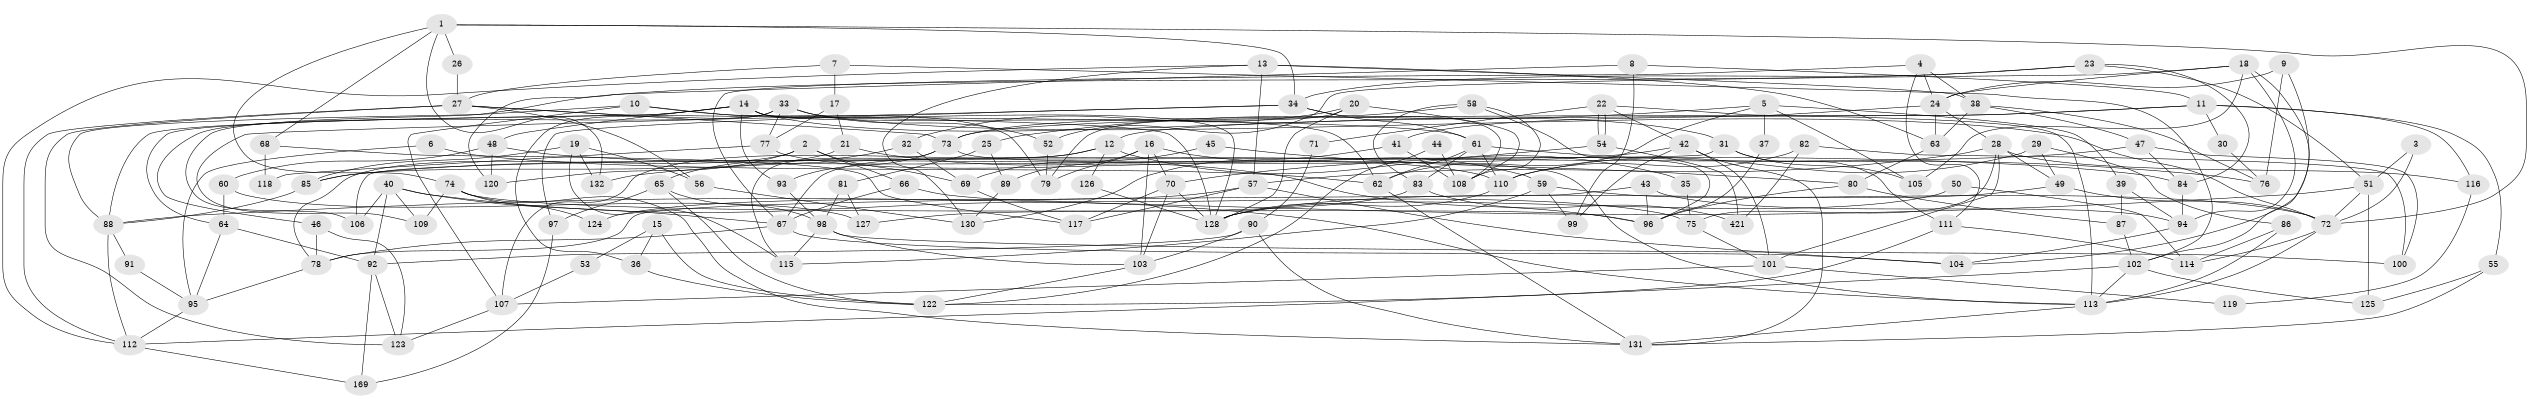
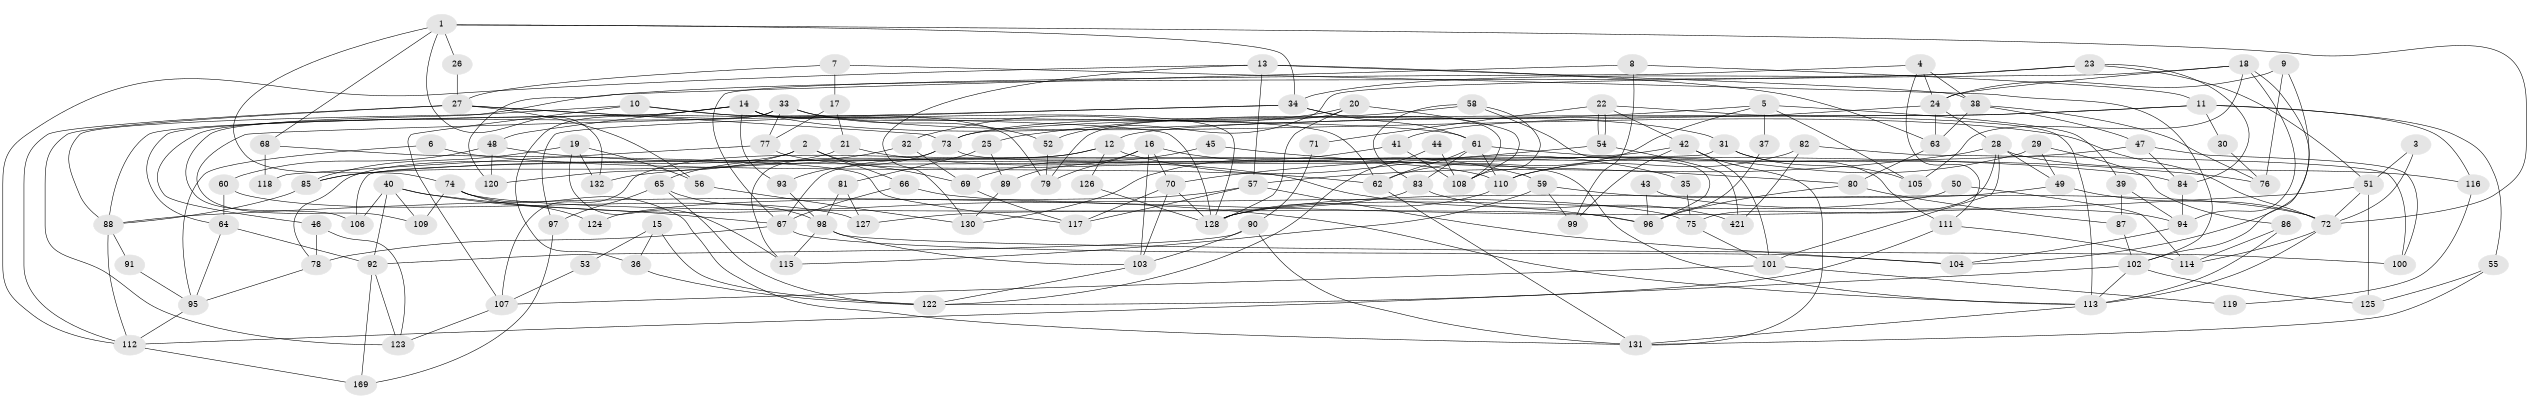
(975, 200) -> none
